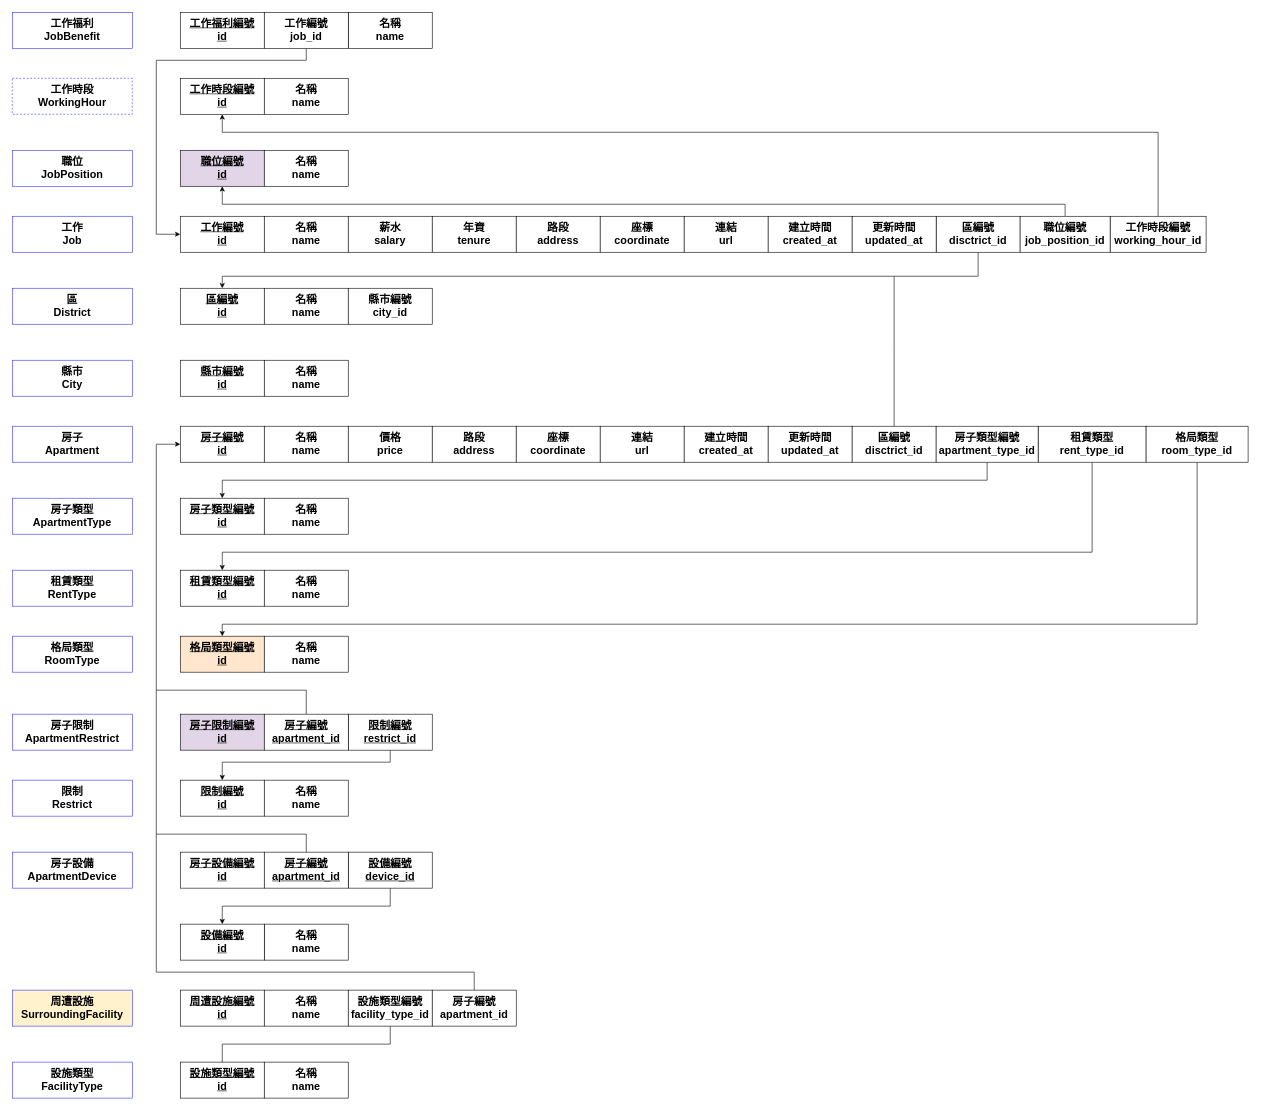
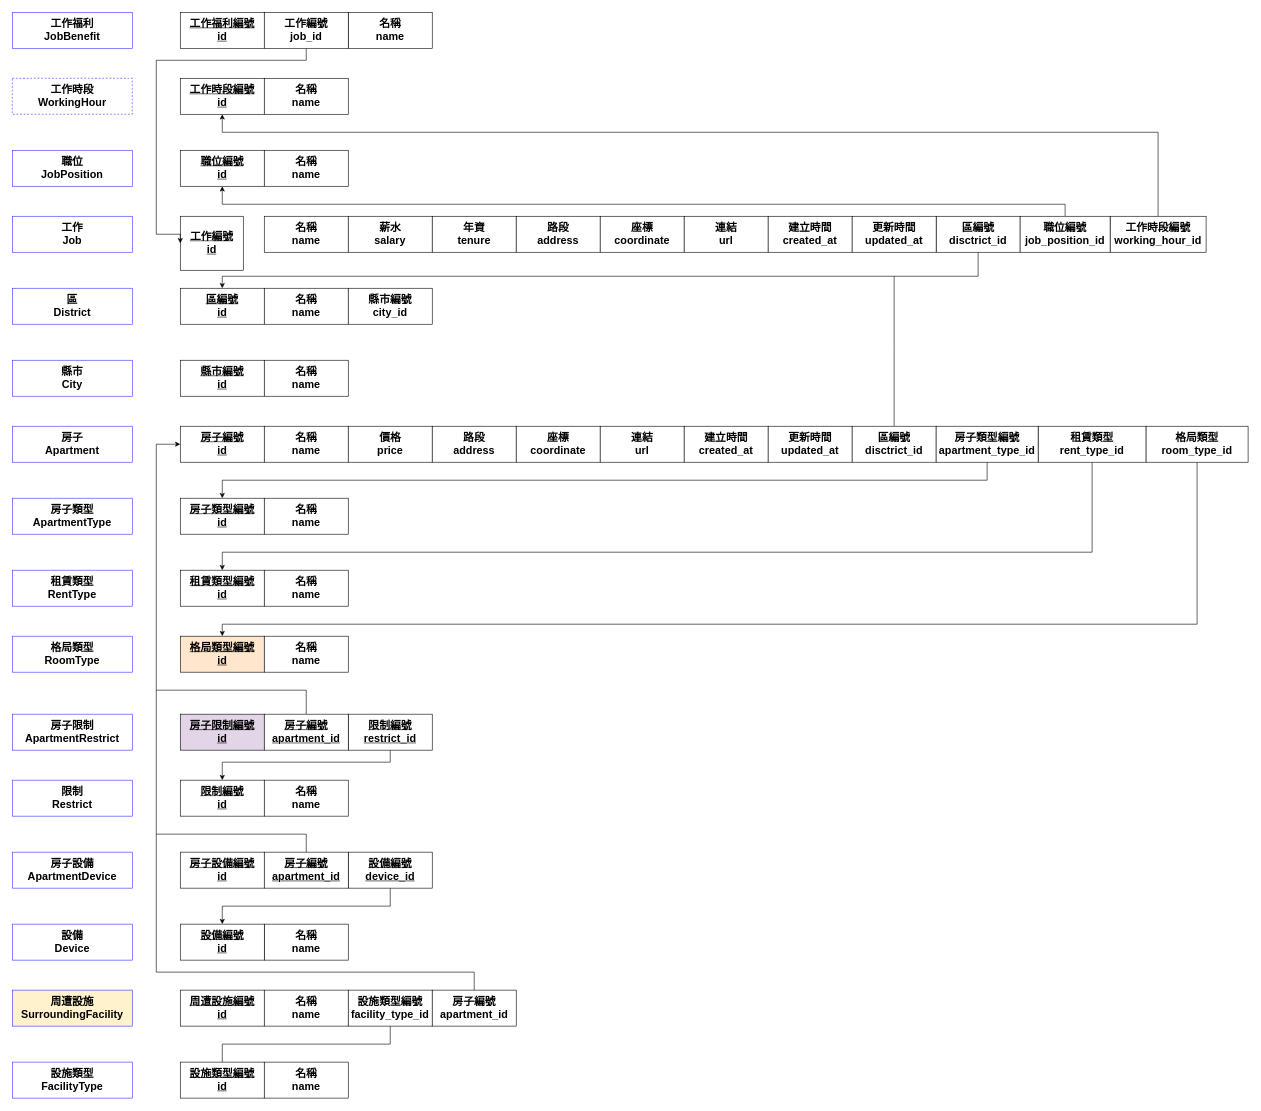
(222, 168) -> (222, 168)
(222, 234) -> (212, 243)
none -> (72, 942)
